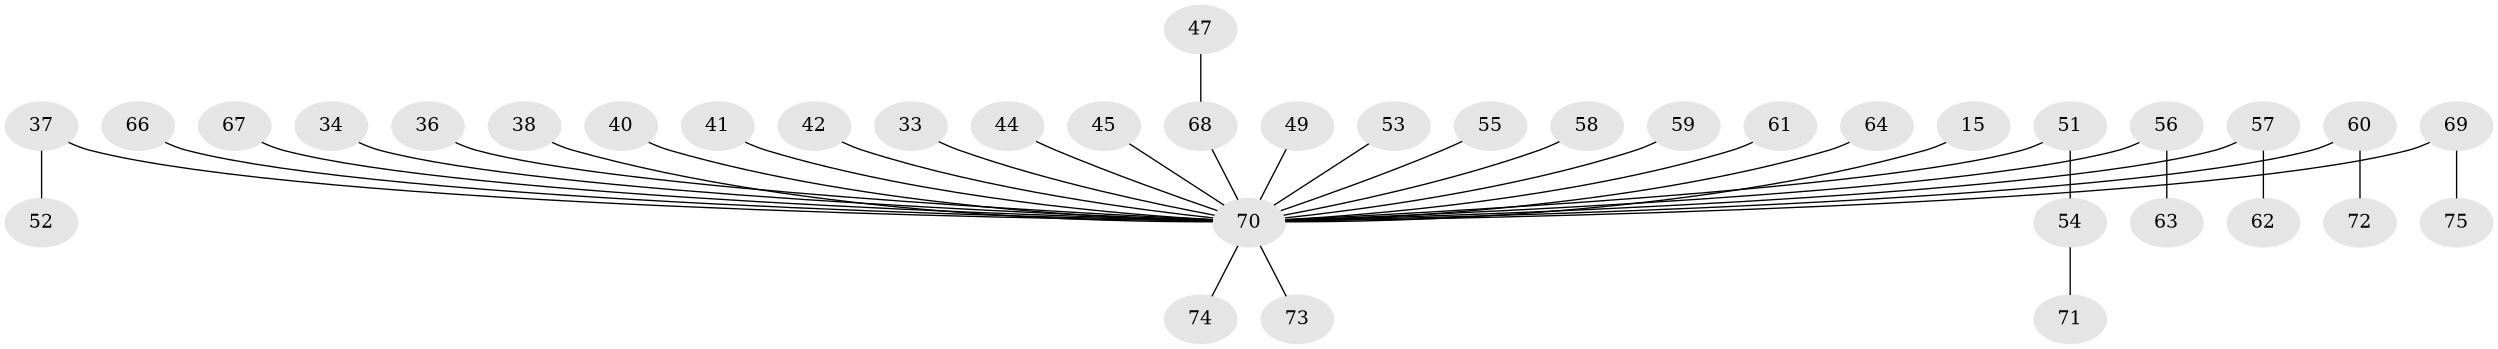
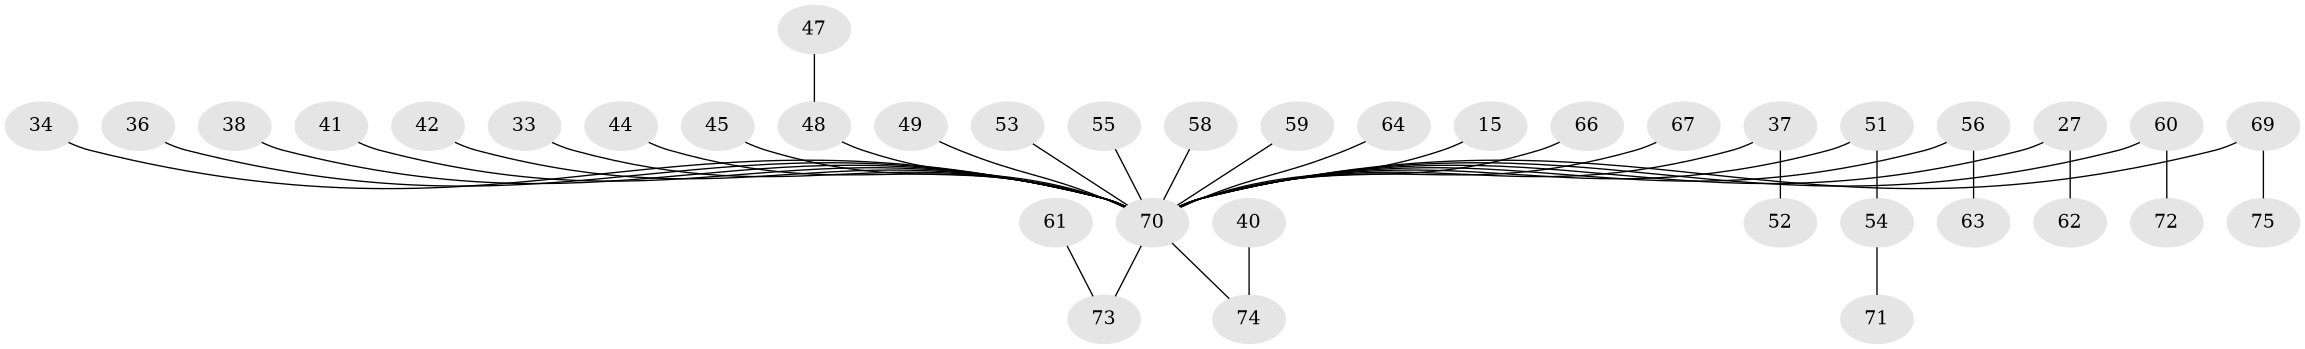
(1201, 126) -> (814, 126)
(2263, 126) -> (2070, 126)
(843, 188) -> (1249, 271)
(1522, 195) -> (1080, 271)
